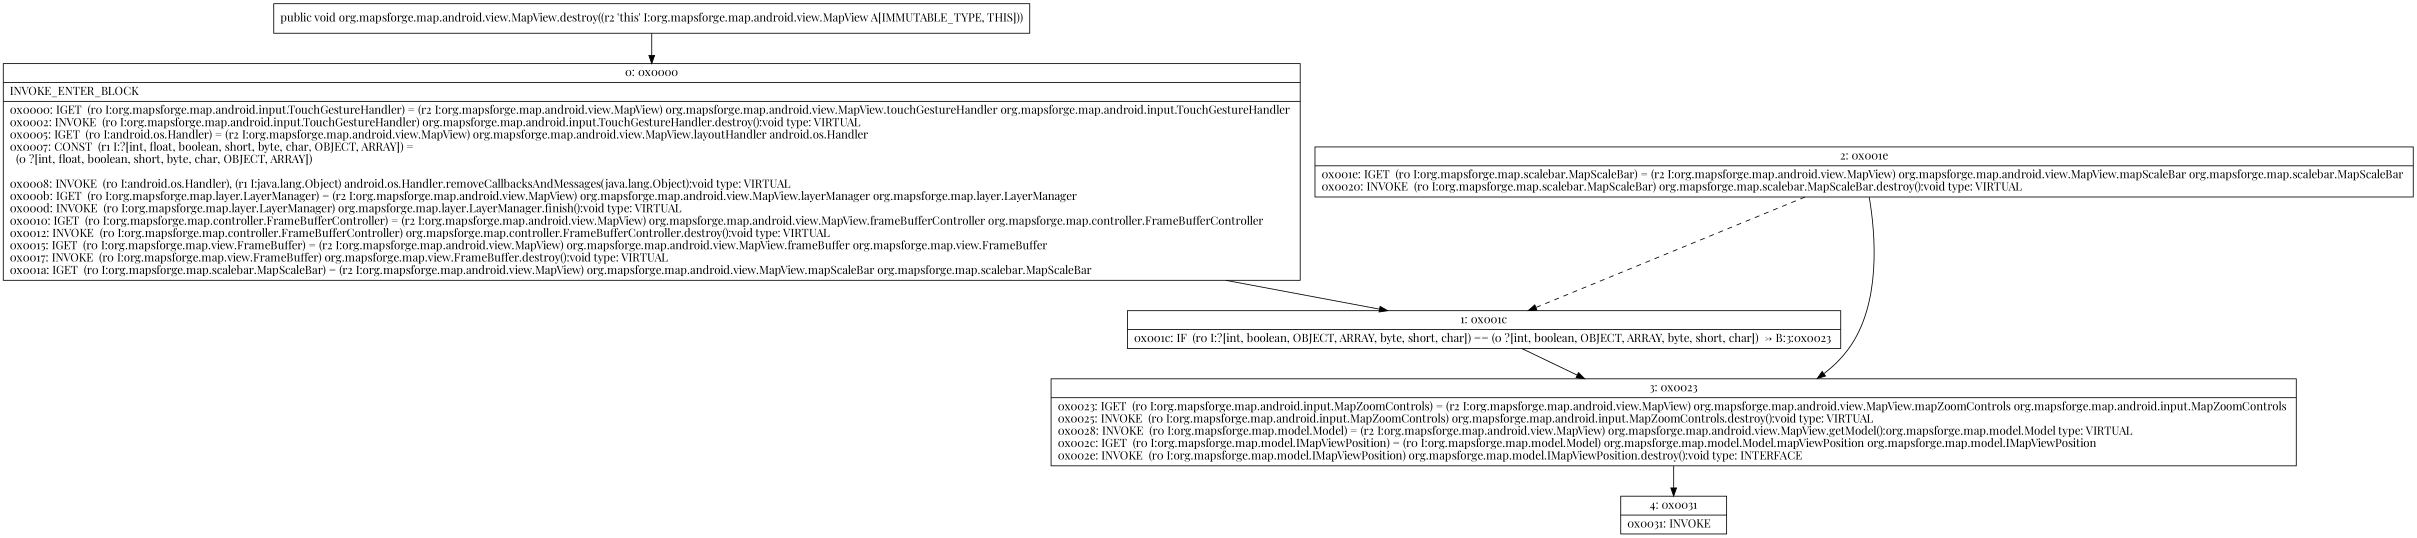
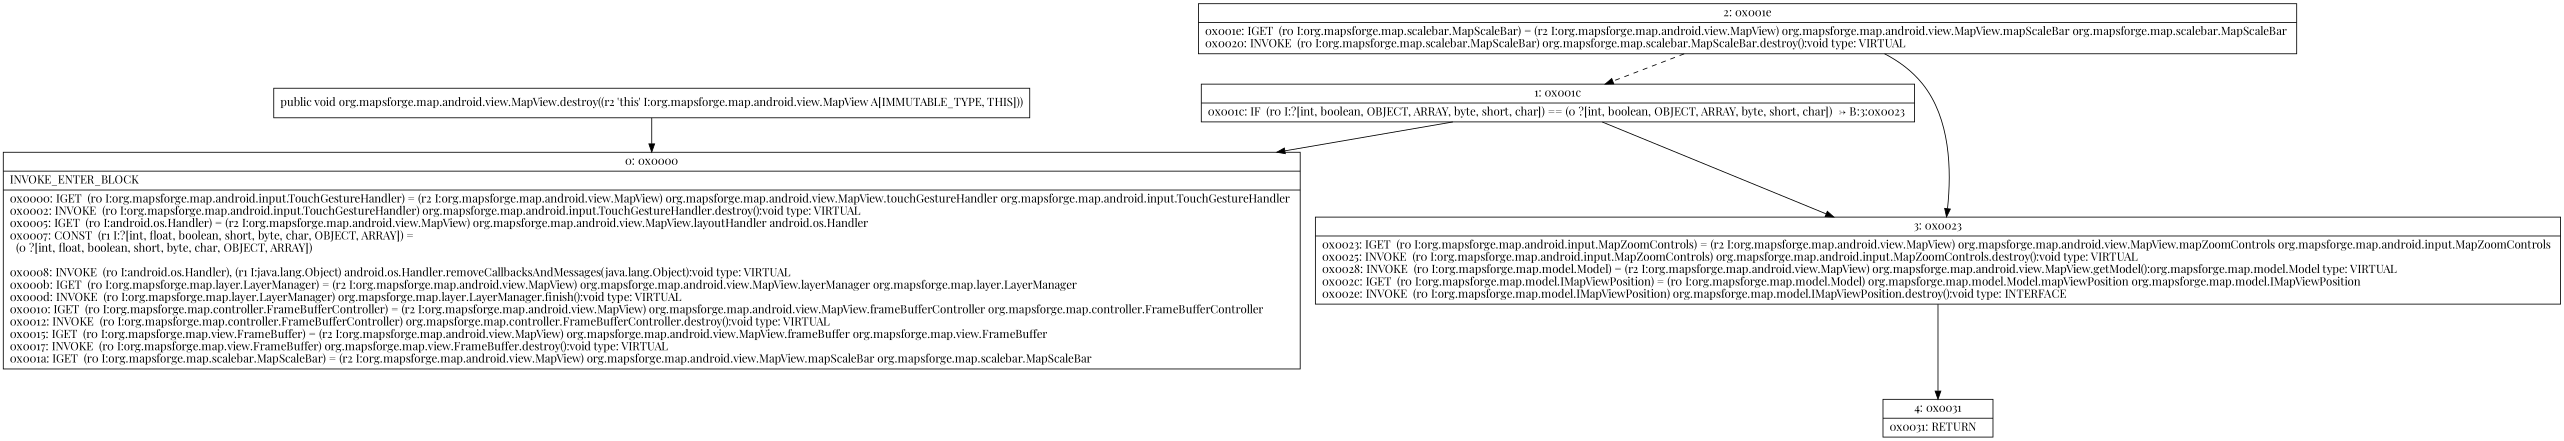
(1303, 295) -> (1369, 136)
(1674, 524) -> (1938, 427)
